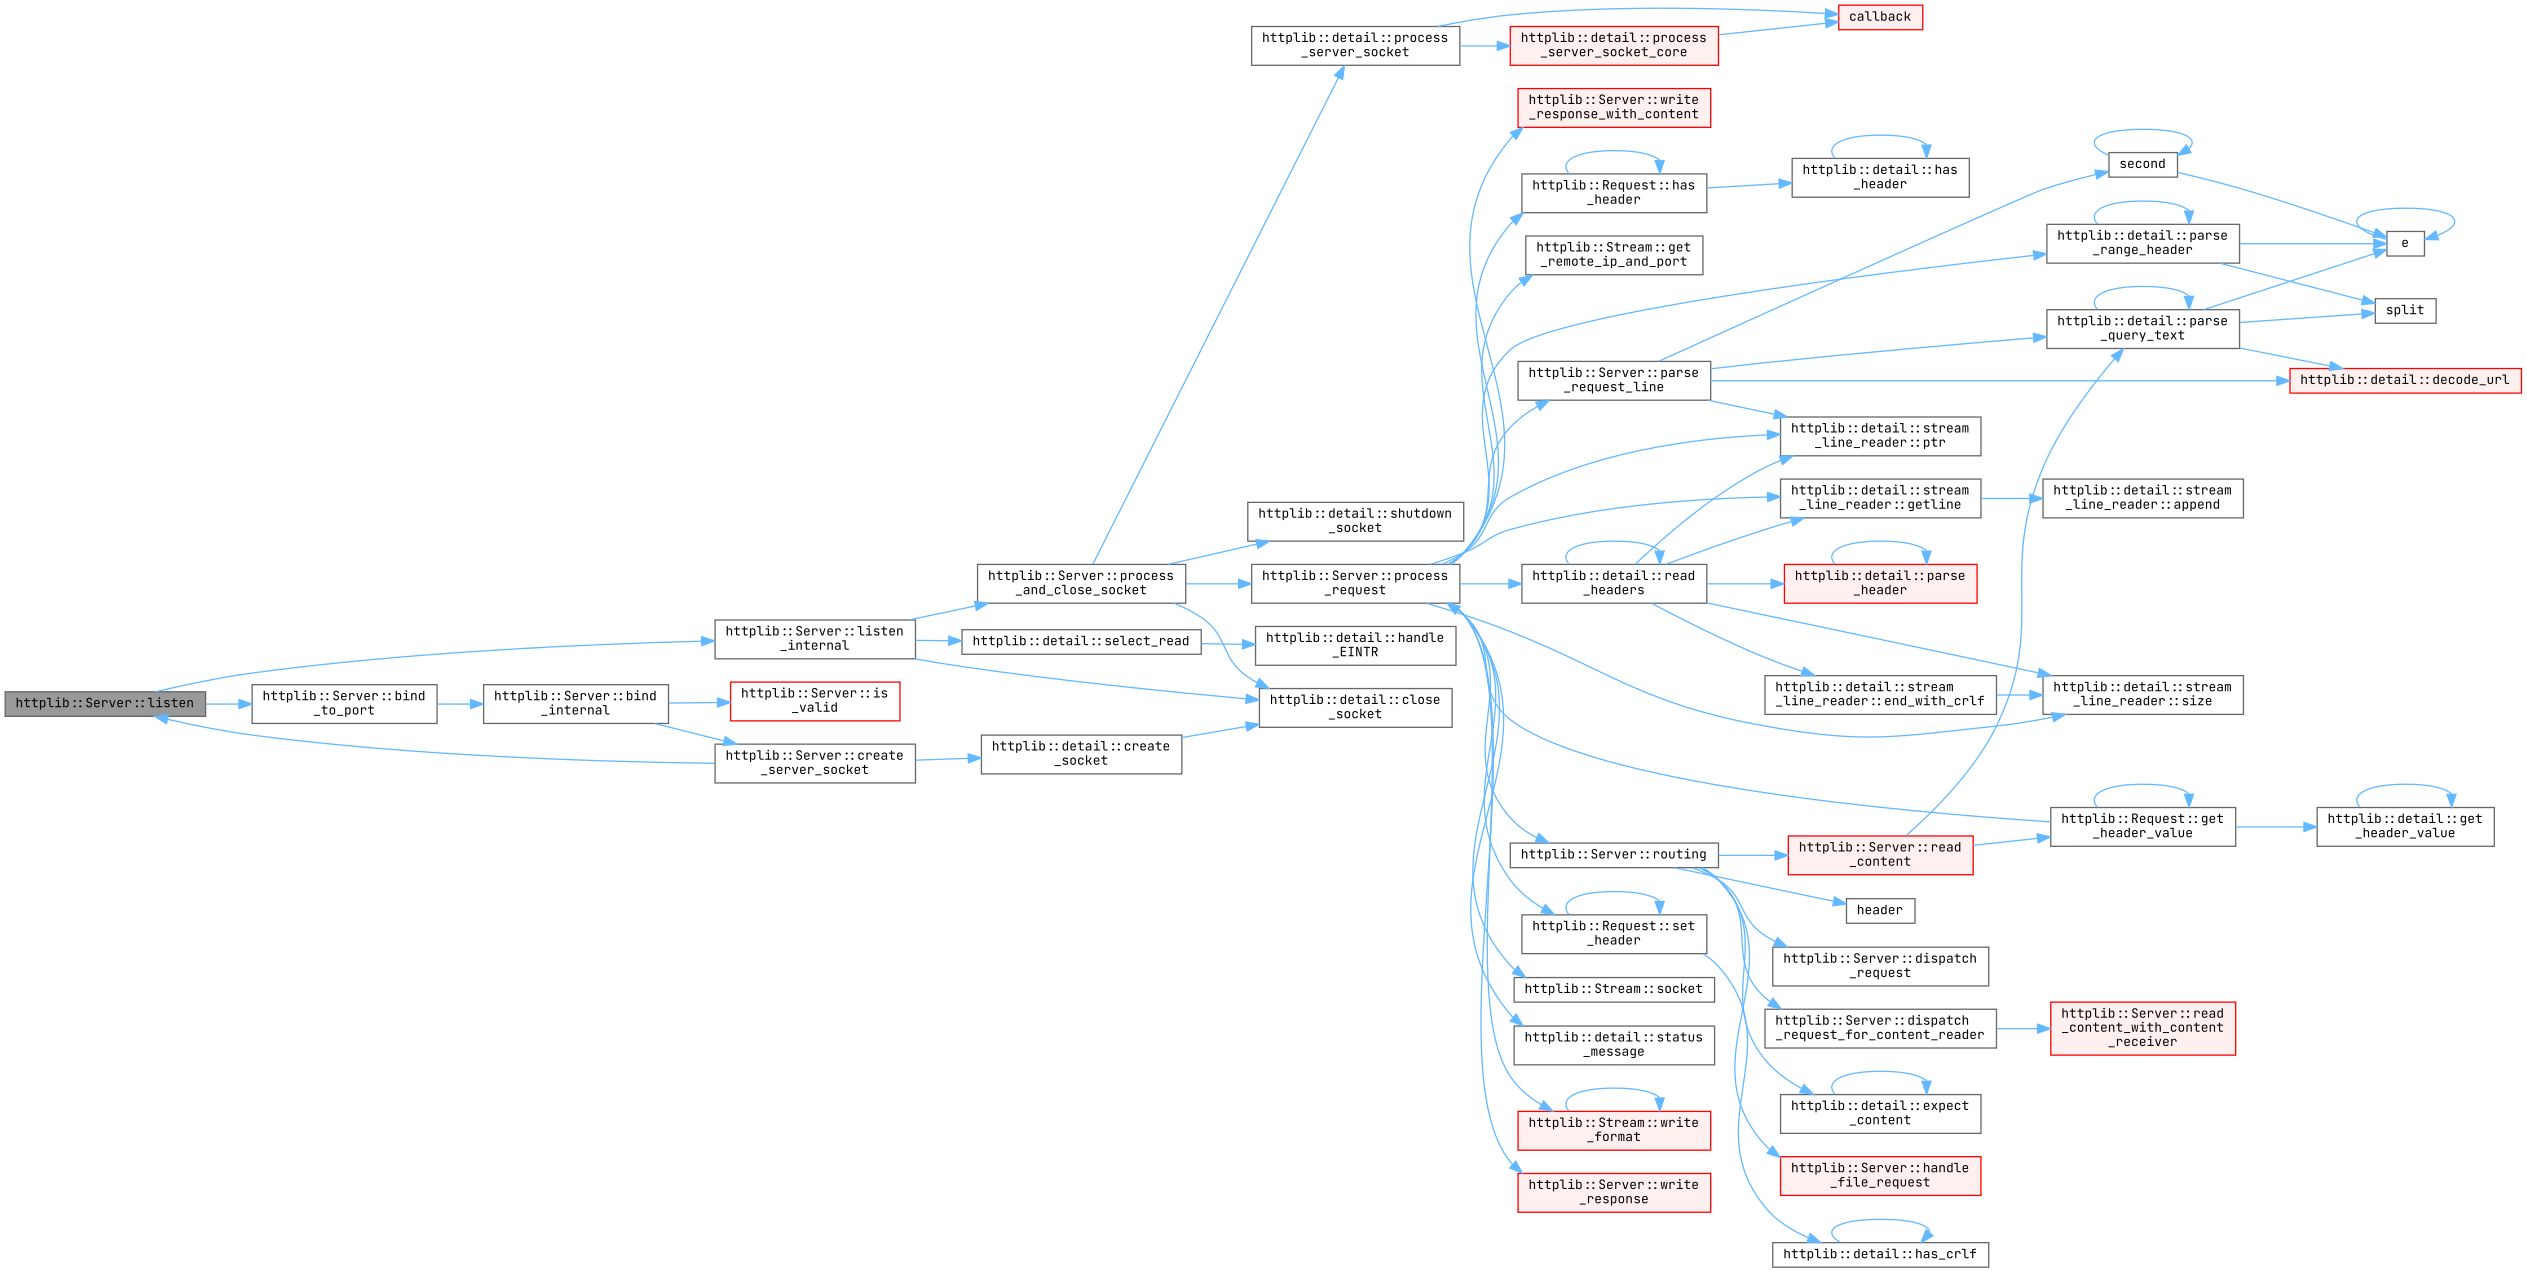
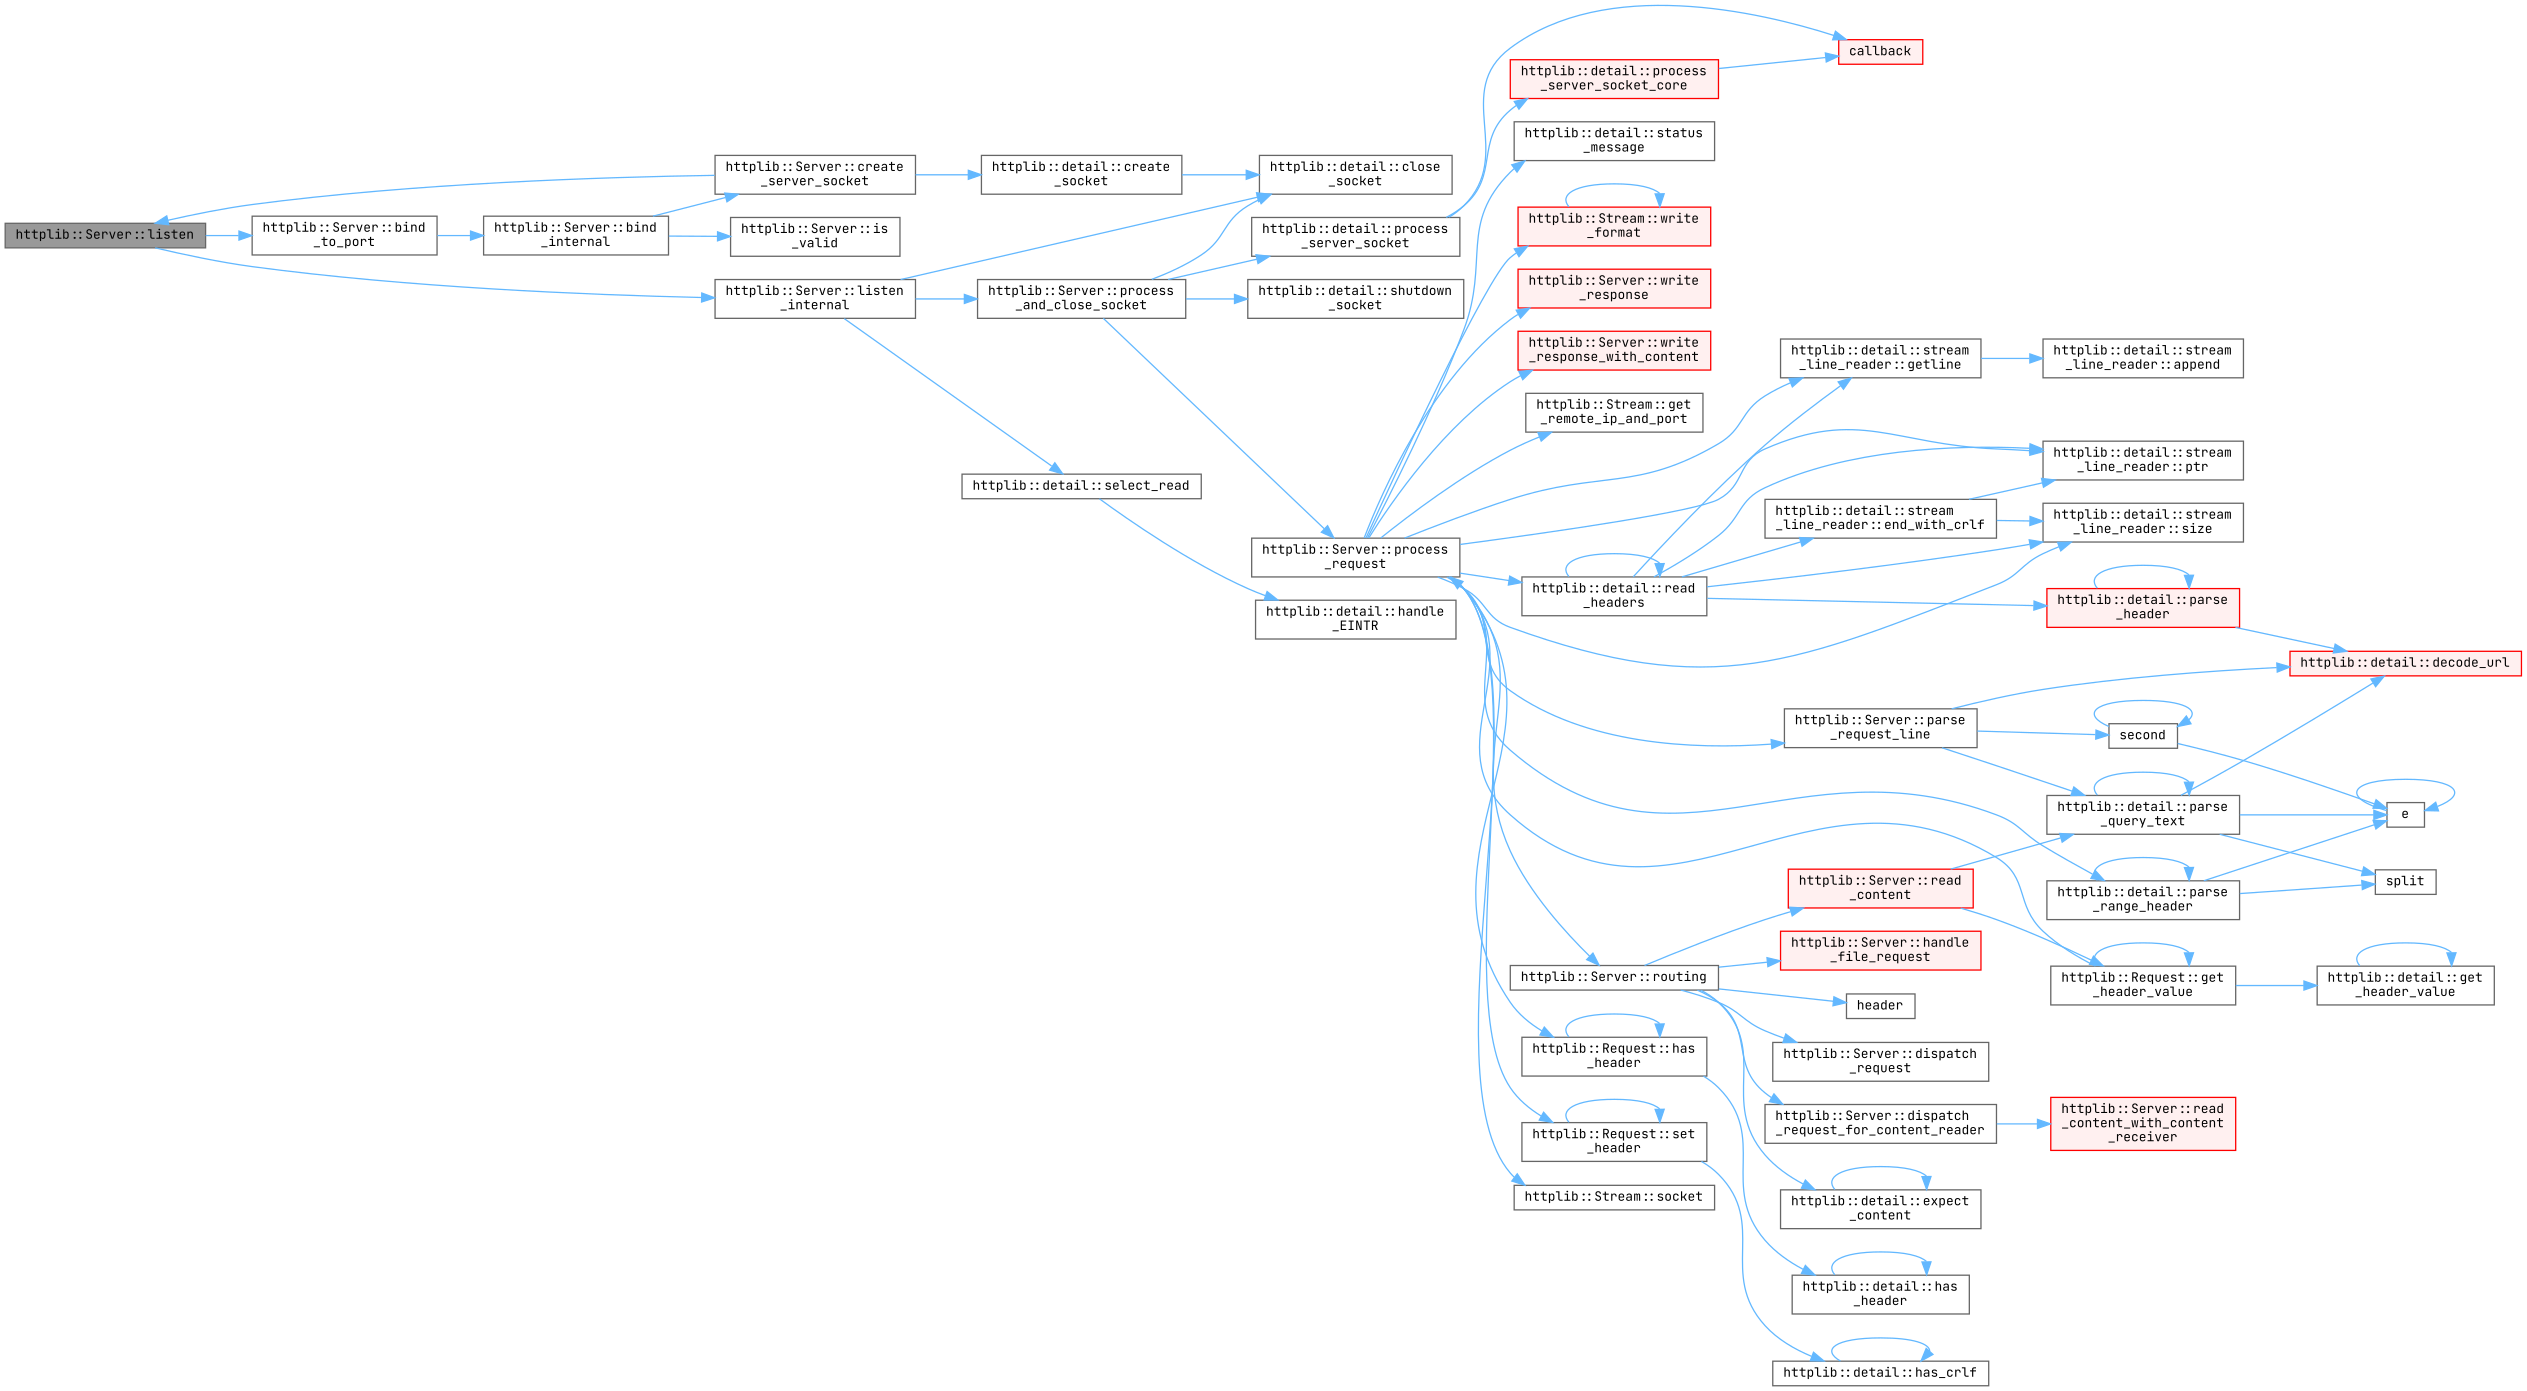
(1741, 407) -> (2006, 491)
none -> (2285, 638)
(815, 701) -> (815, 237)
